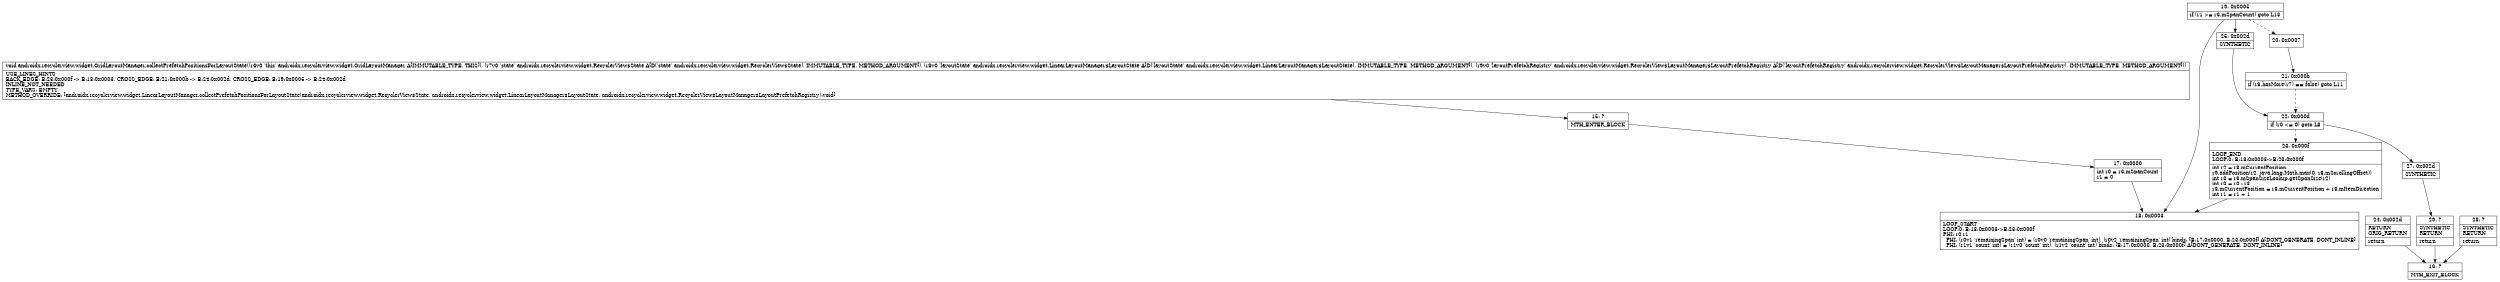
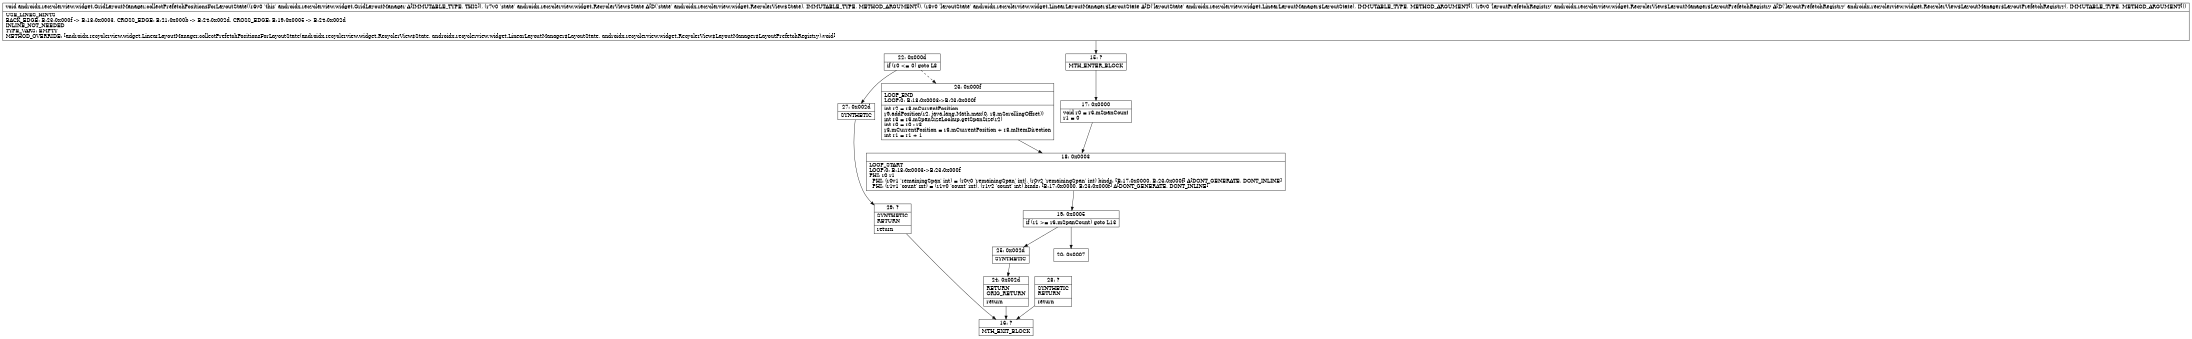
(2261, 26) -> (1071, 236)
(2296, 81) -> none
(2236, 88) -> (1009, 268)
(2199, 114) -> (1073, 199)
(2128, 172) -> (1096, 113)
